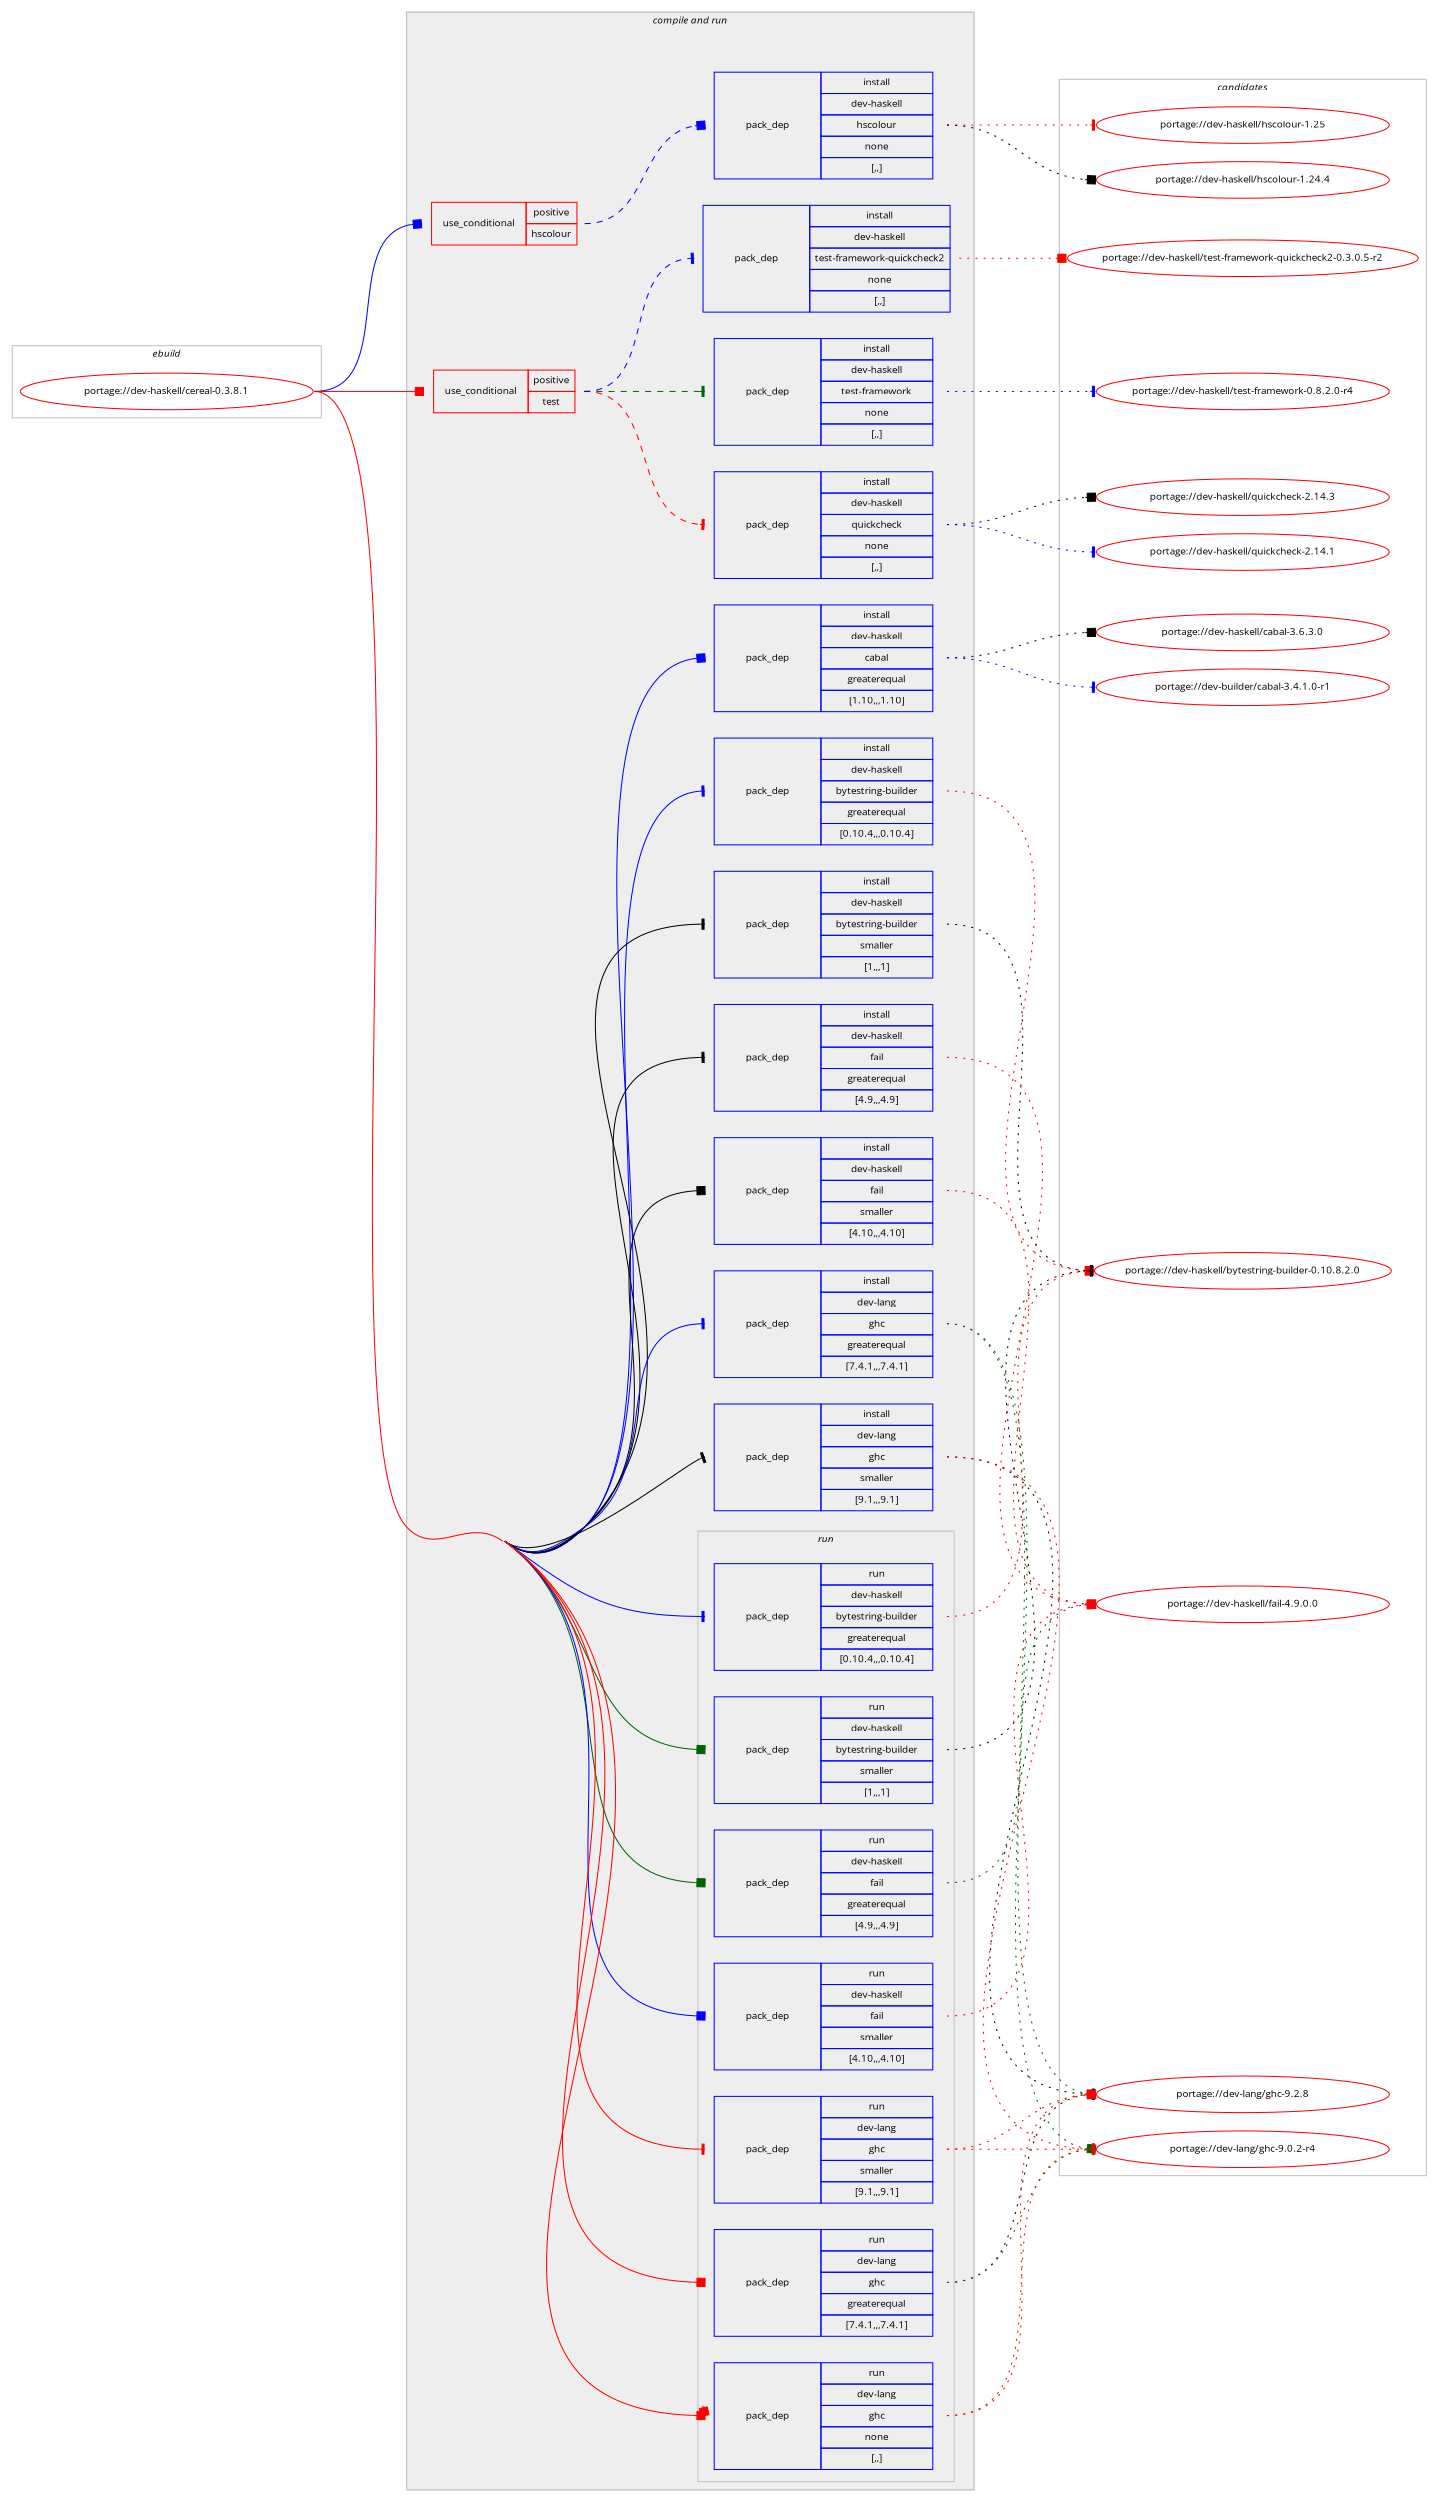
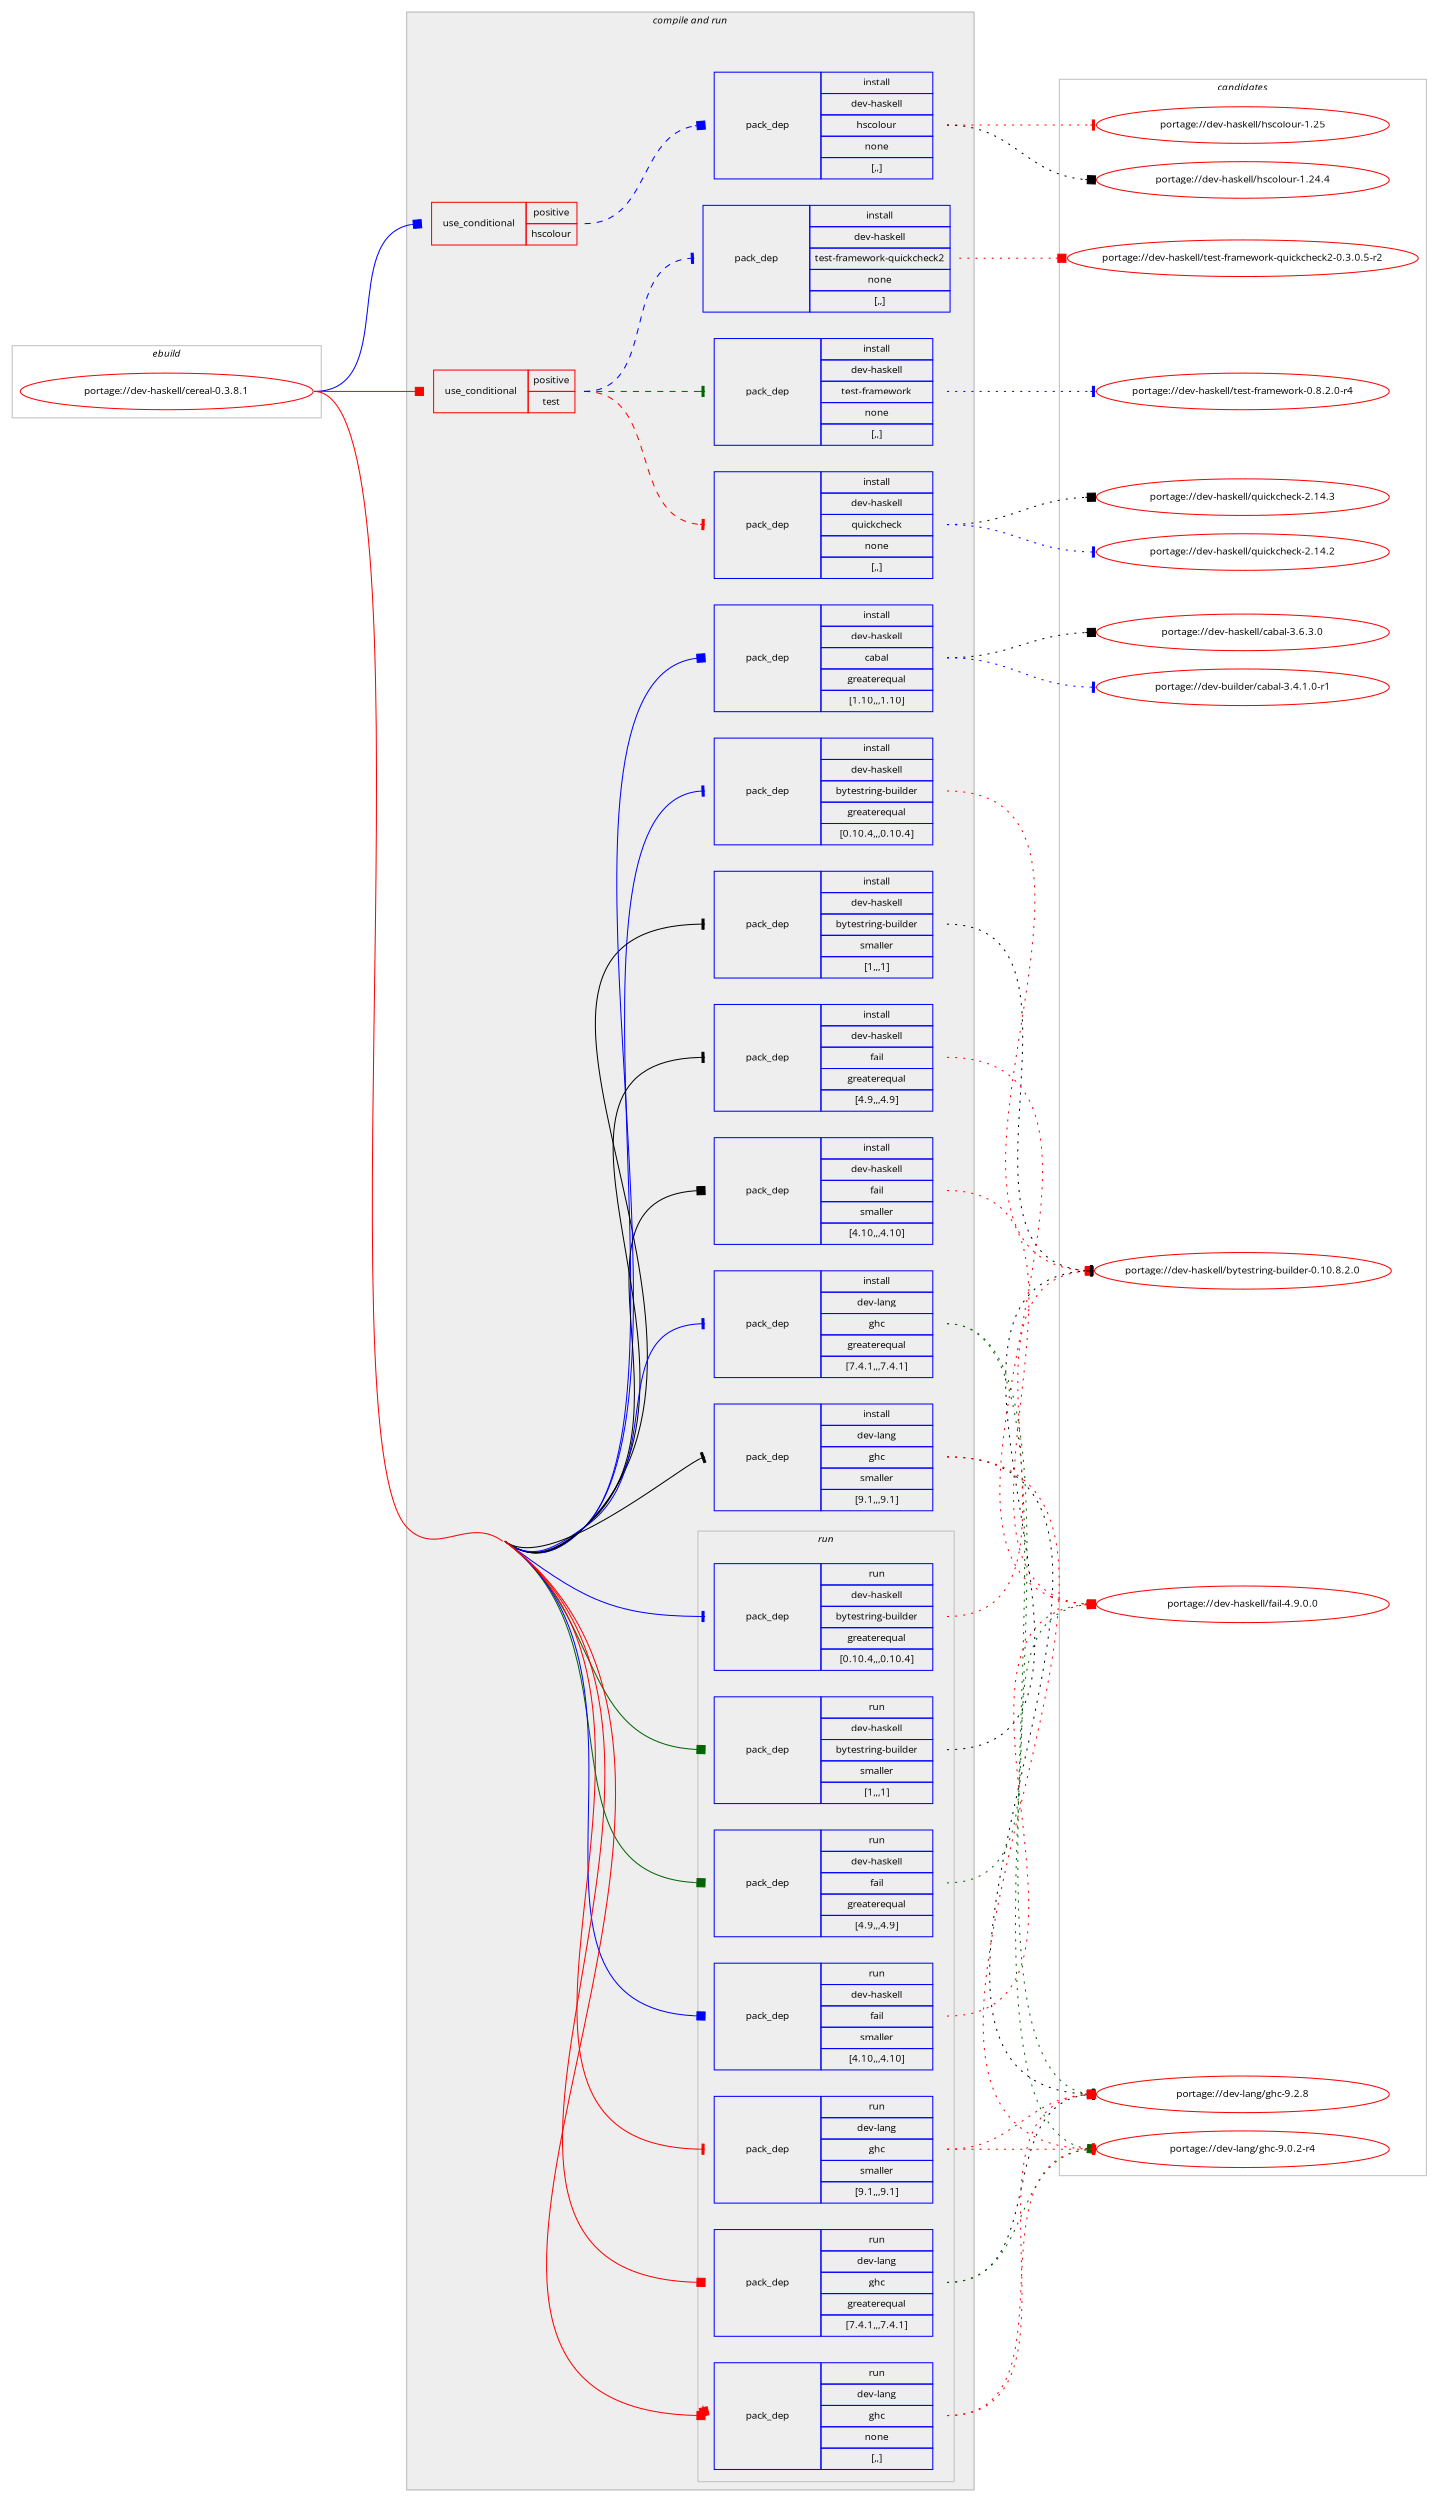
(1243, 552) -> (1243, 552)
